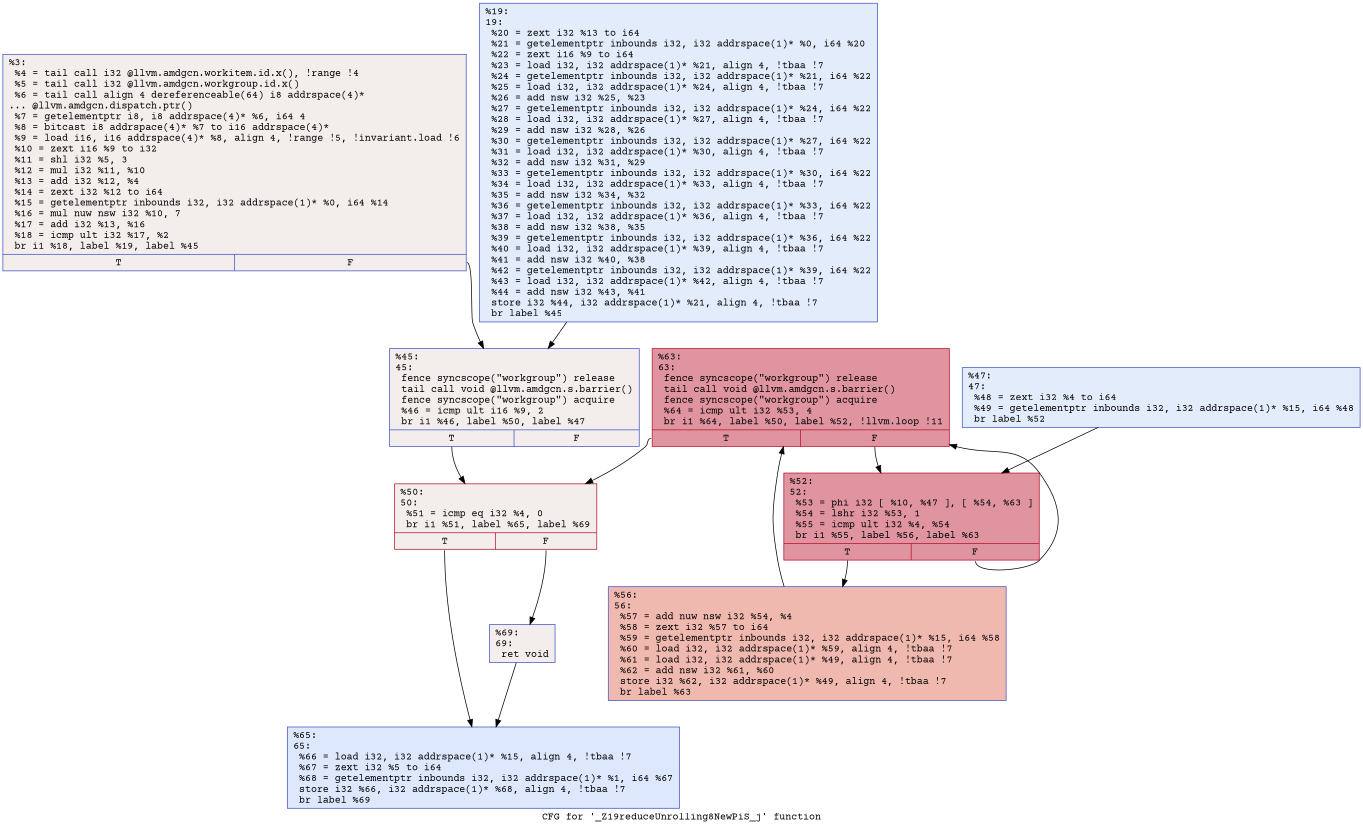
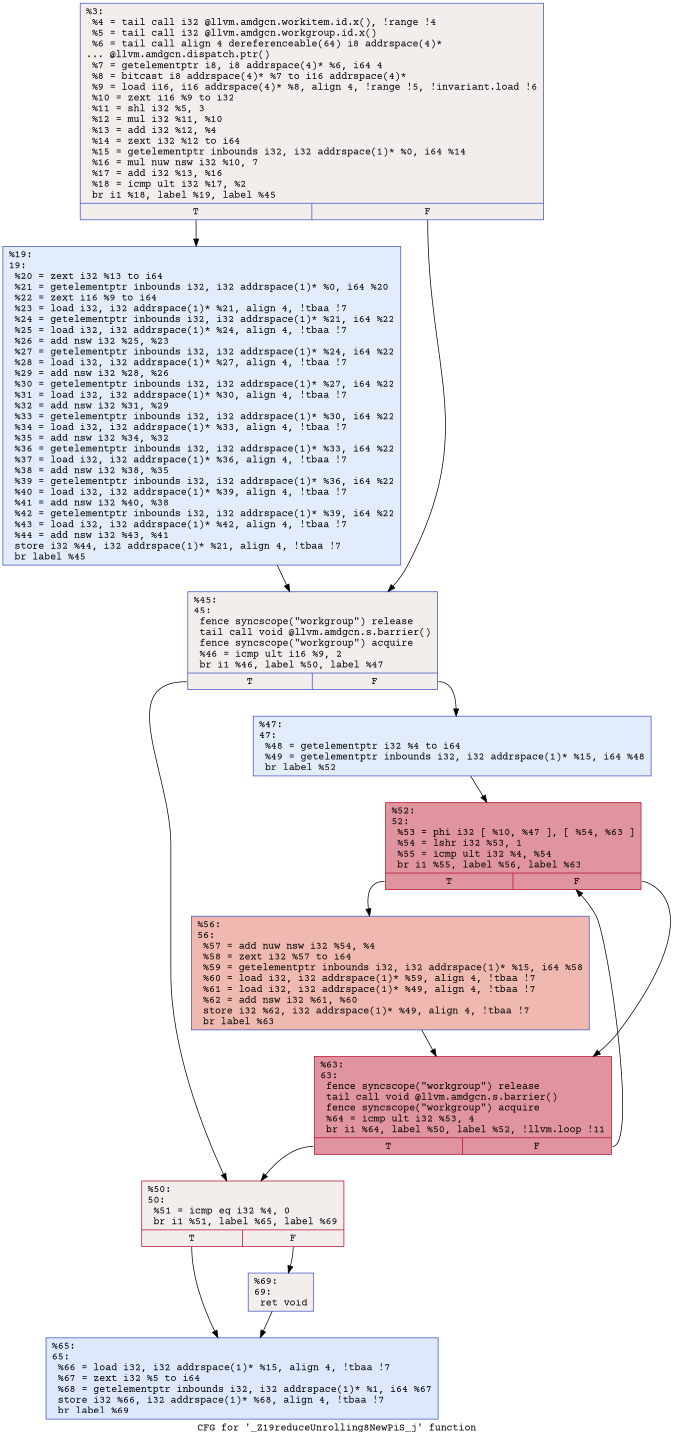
none -> (196, 230)
(1042, 397) -> (360, 746)
none -> (453, 691)
